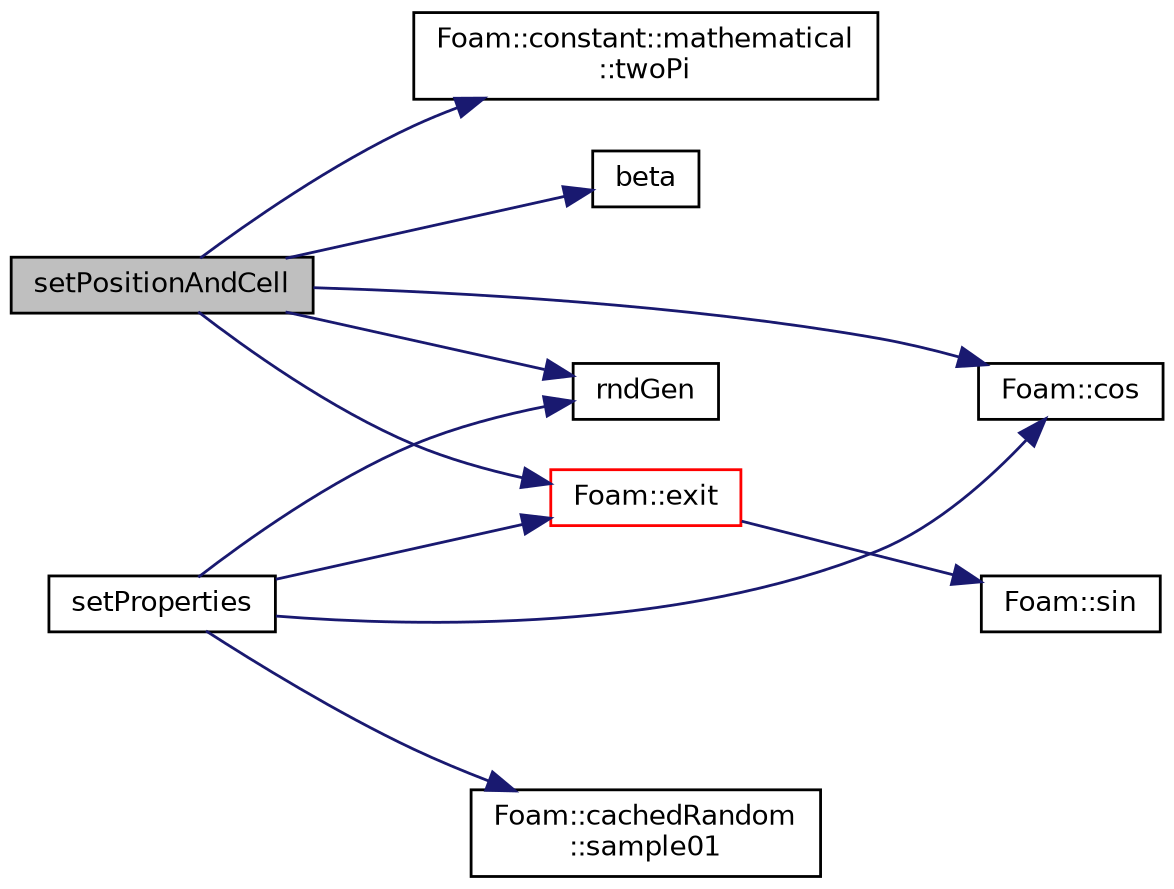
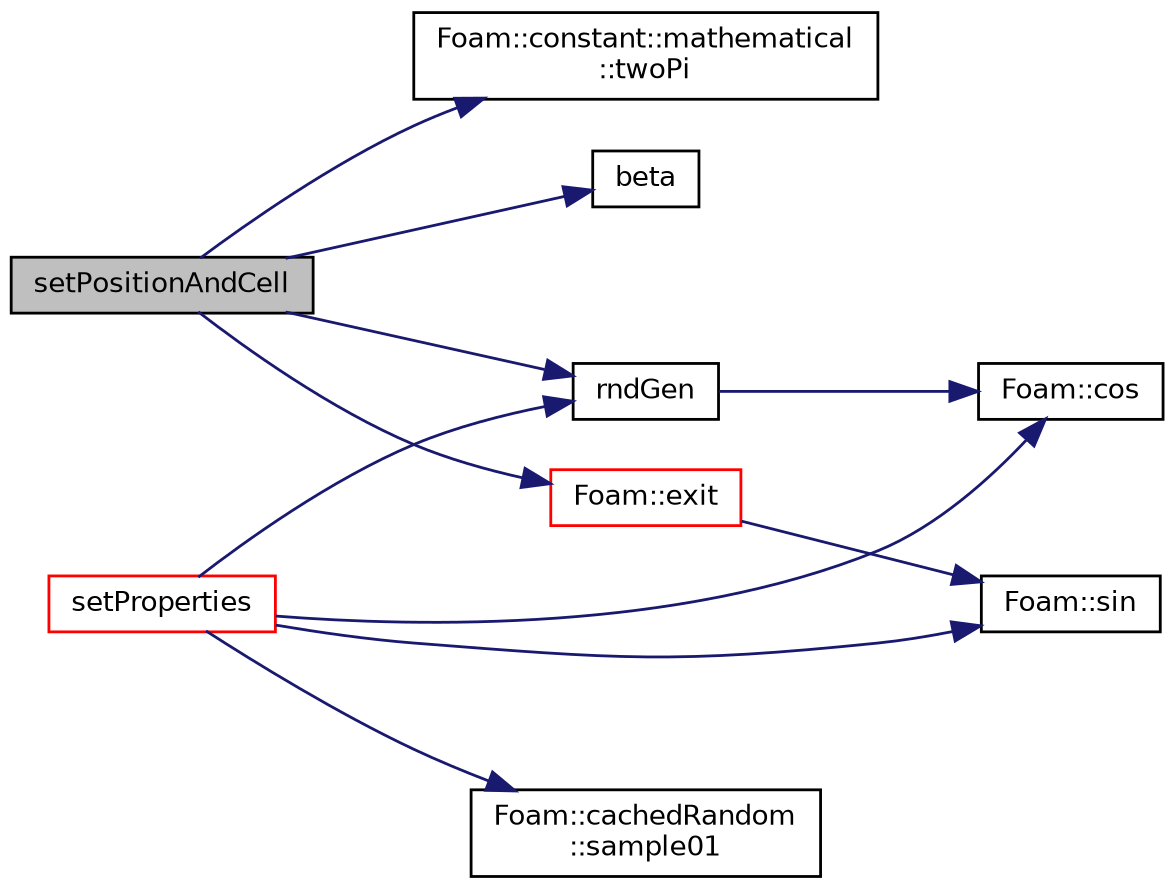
(638, 307) -> (834, 391)
(399, 552) -> (614, 656)
(162, 604) -> (162, 604)
